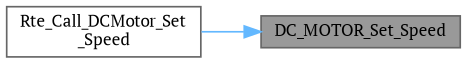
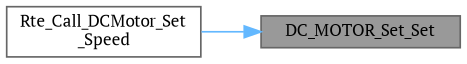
(361, 32) -> (361, 32)
